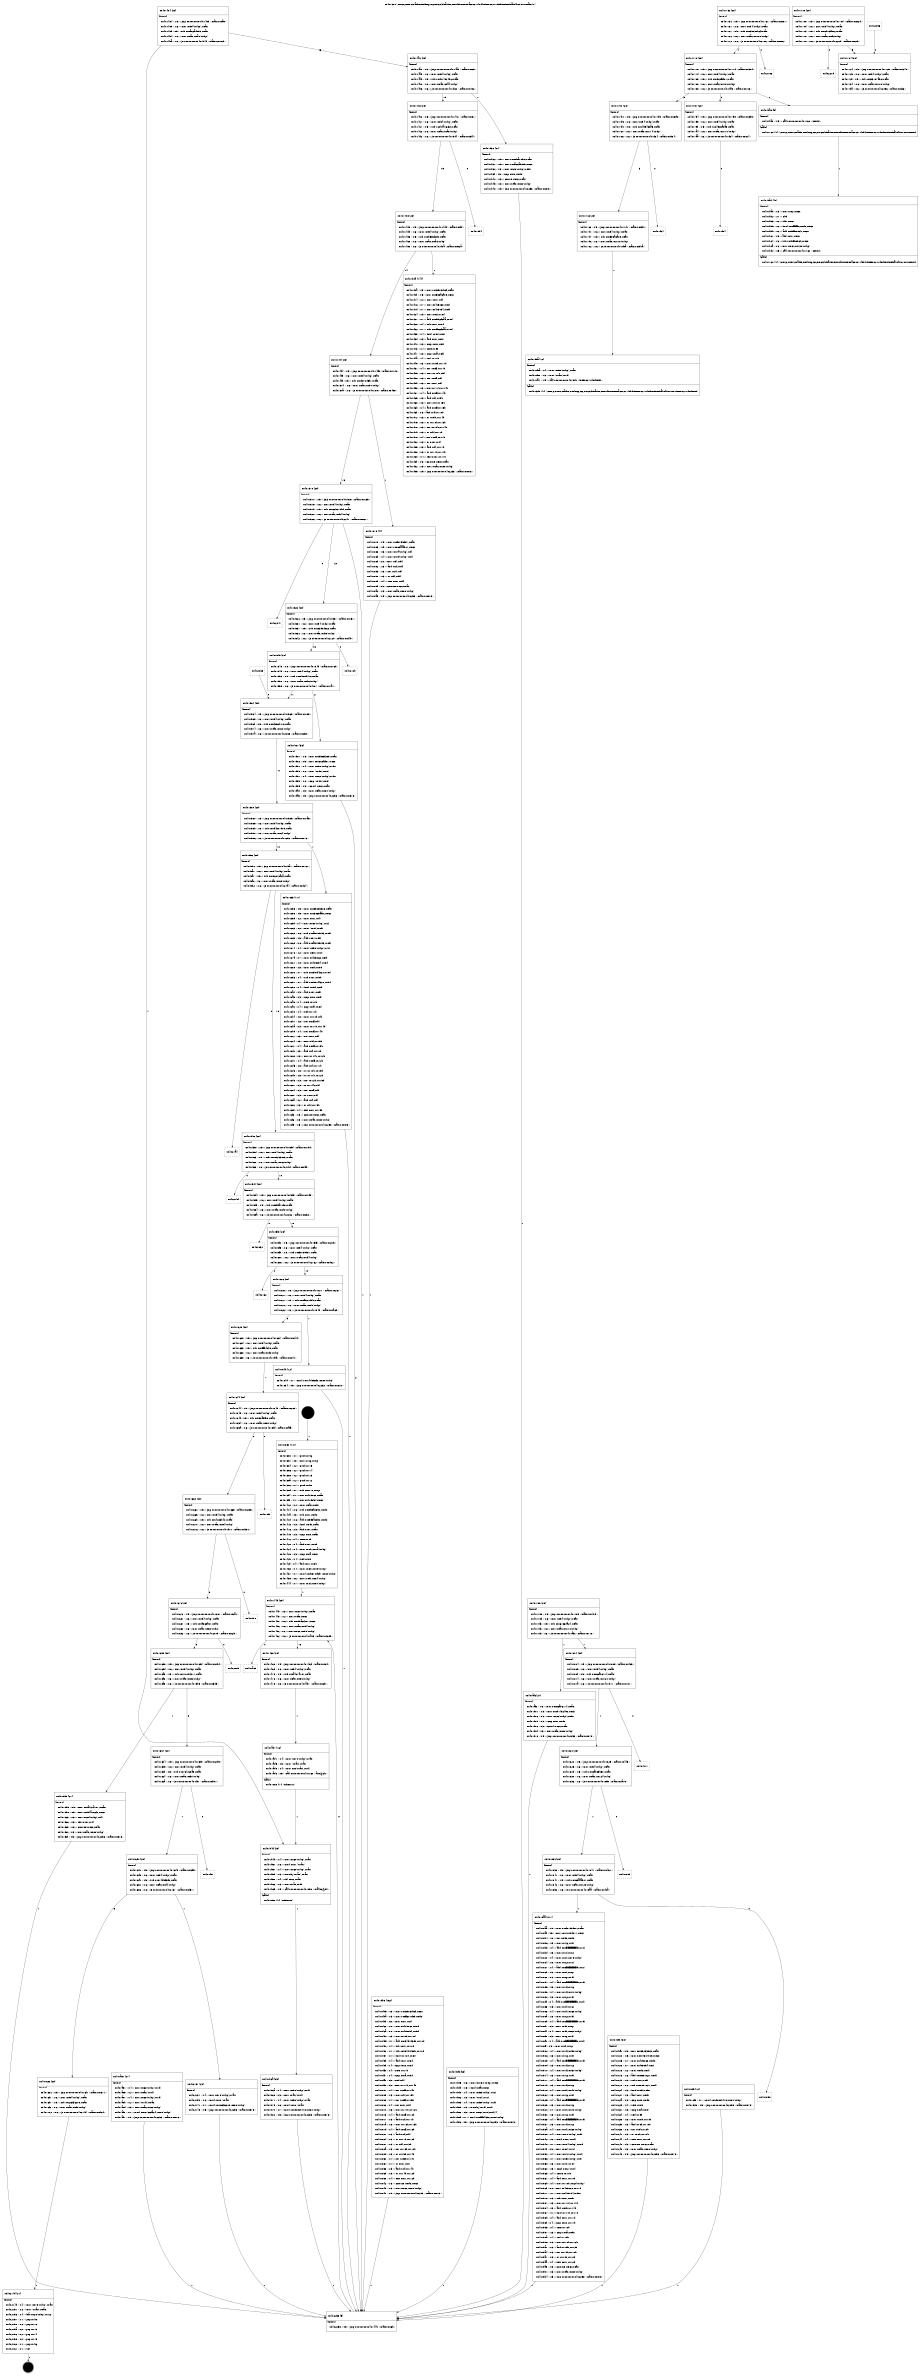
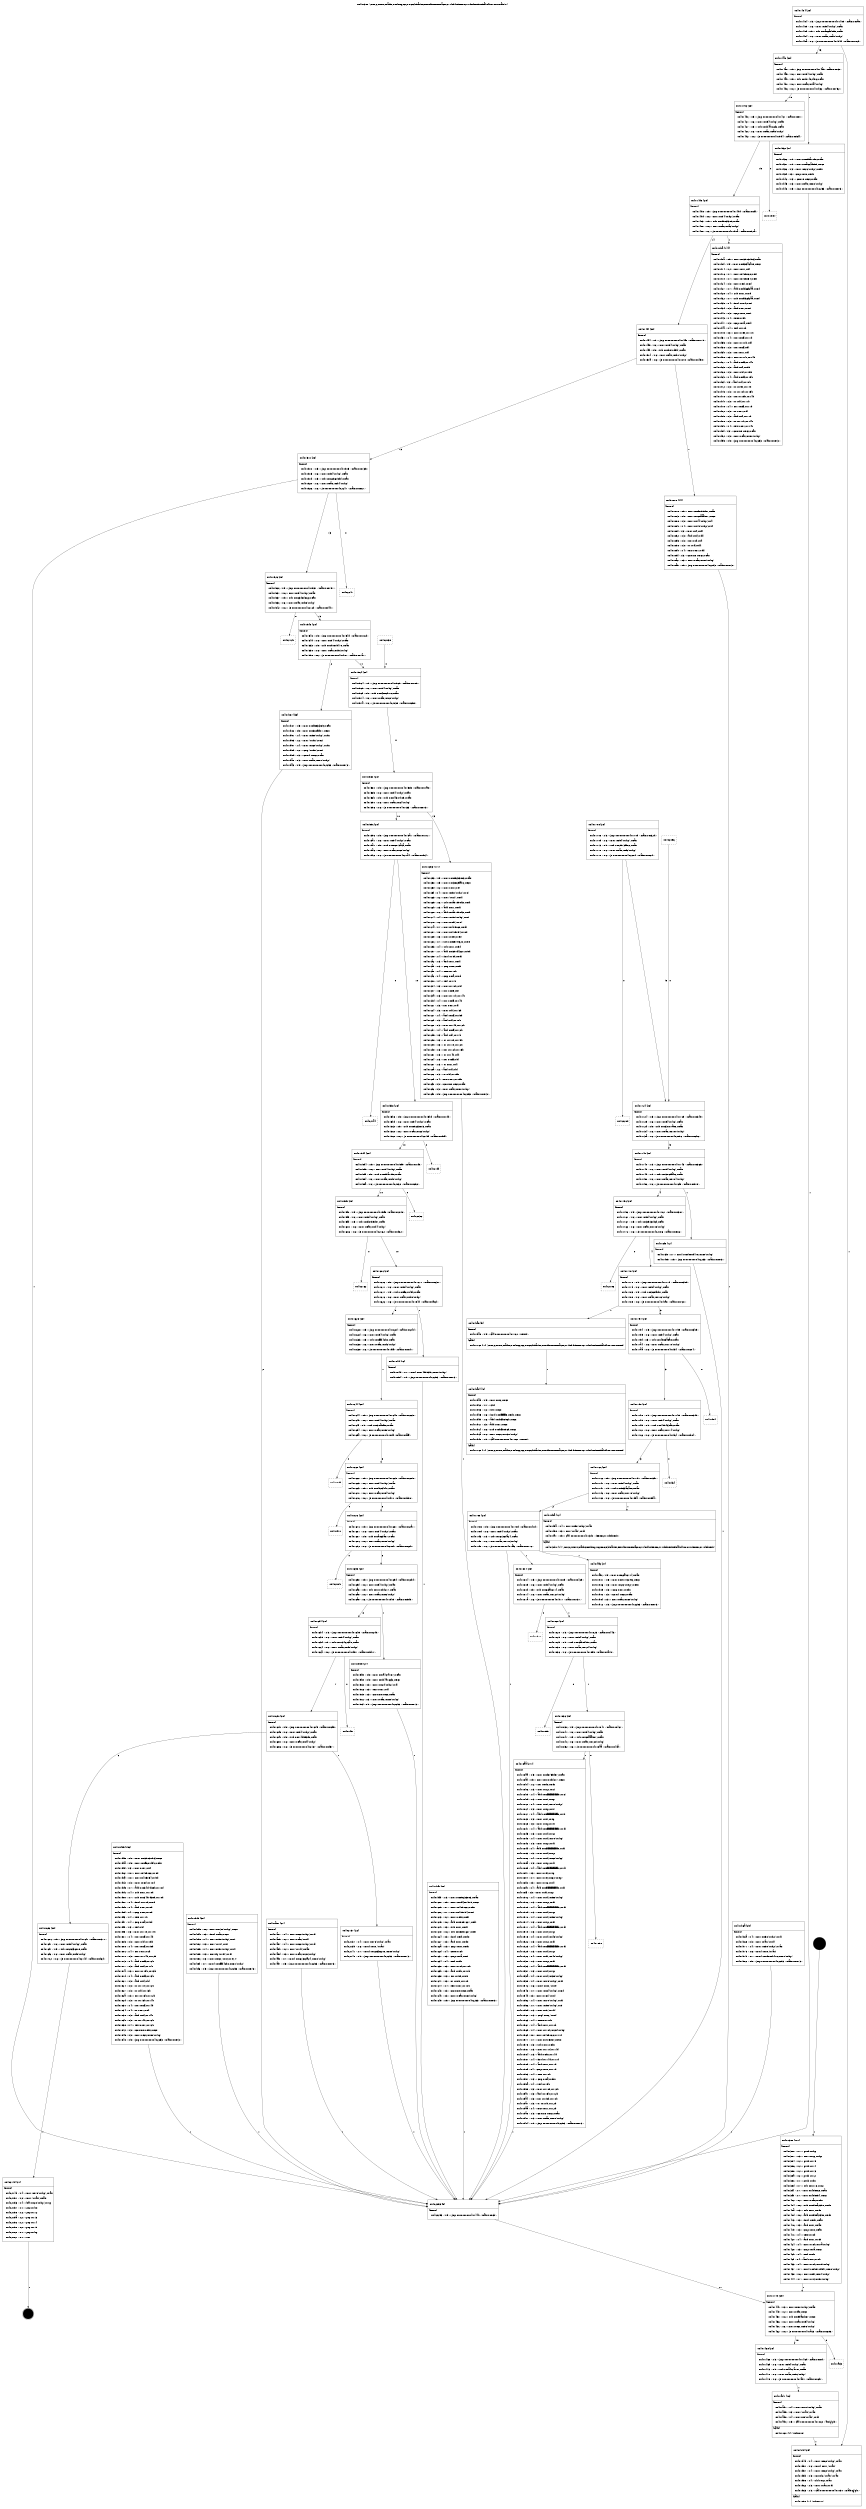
(683, 97) -> (665, 1376)
(313, 847) -> (433, 816)
none -> (669, 1169)
none -> (564, 1501)
(296, 1989) -> none
(529, 2078) -> (509, 1879)
